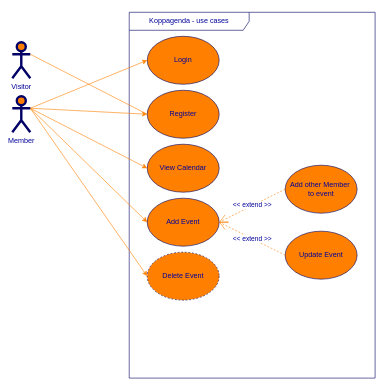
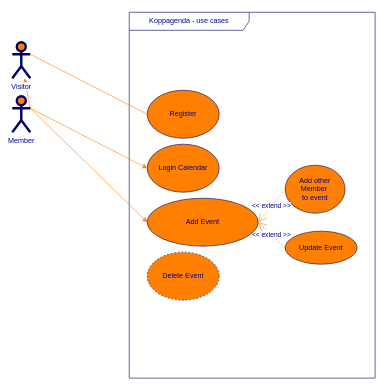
(183, 60) -> none
(88, 85) -> none
(135, 114) -> (28, 98)
(183, 168) -> (183, 168)
(321, 189) -> (315, 189)
(90, 194) -> none
(183, 222) -> (203, 222)
(321, 255) -> (321, 248)
